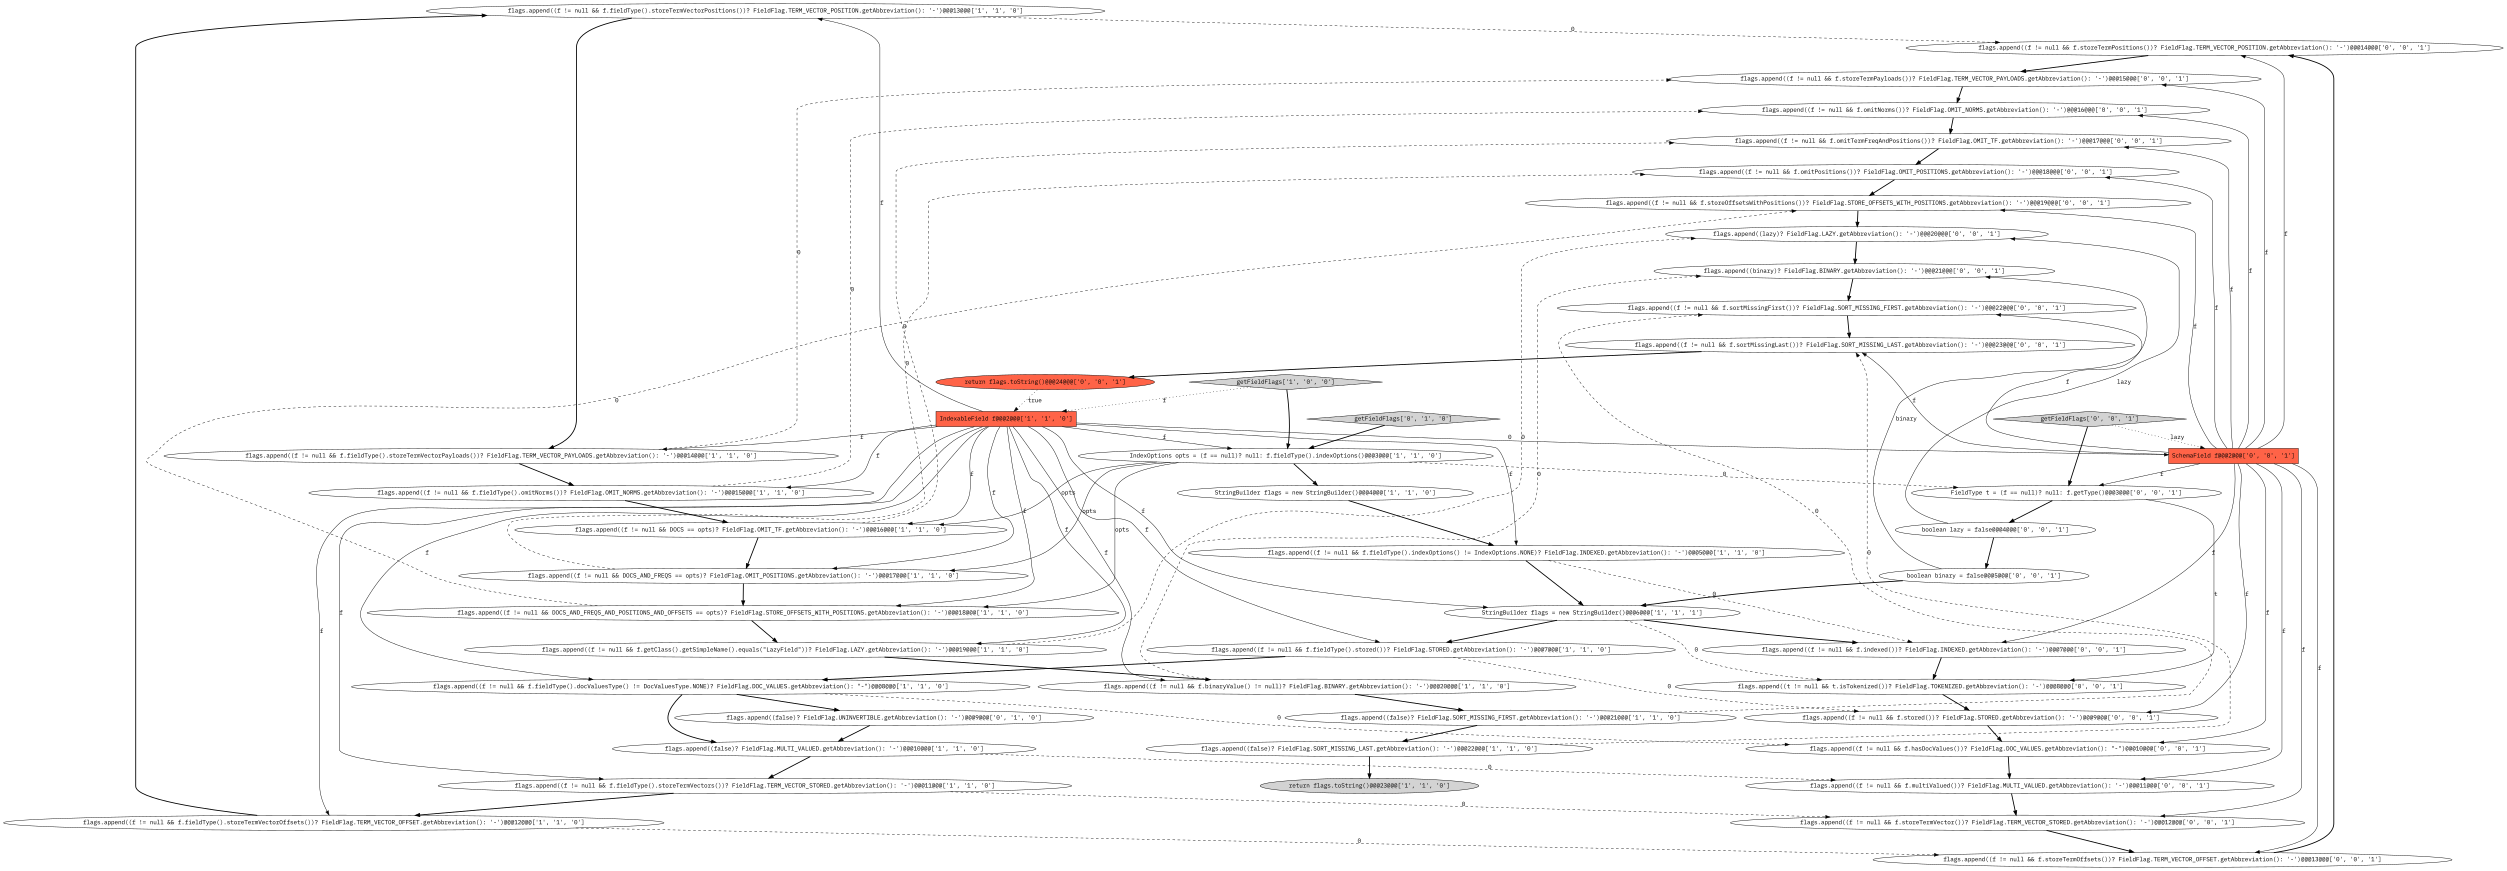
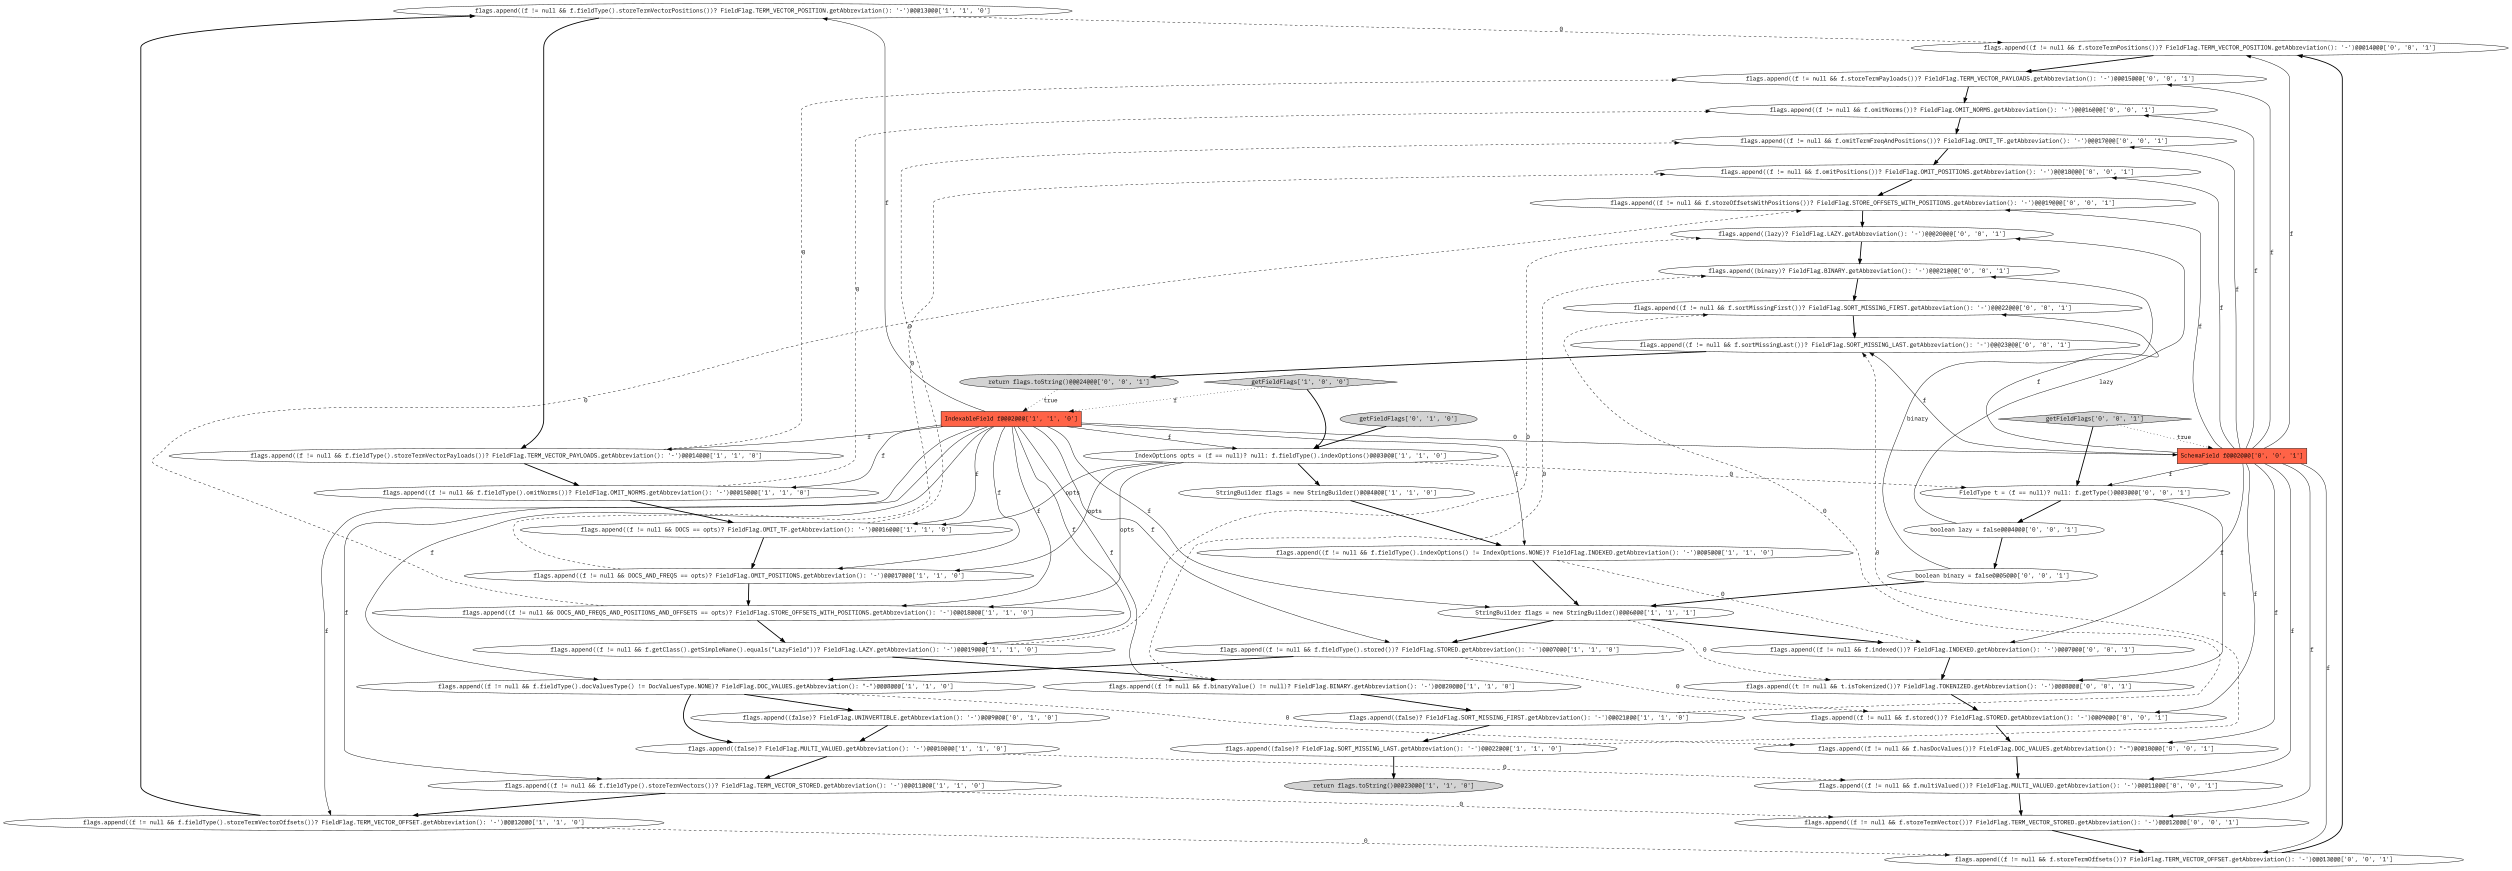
(1045, 382) -> (1069, 382)
(1403, 419) -> (1409, 419)
(2177, 438) -> (2184, 438)
